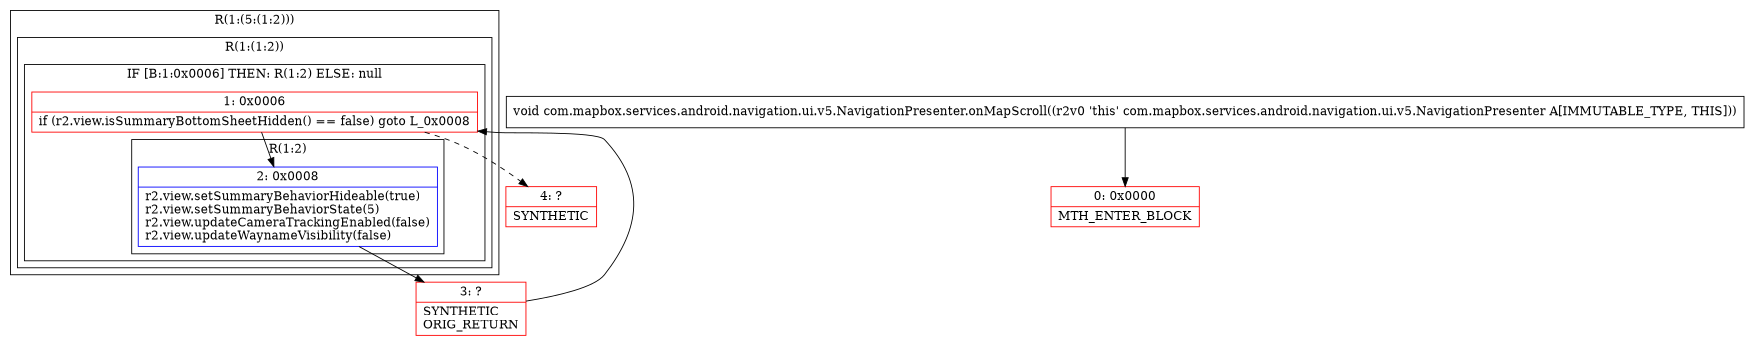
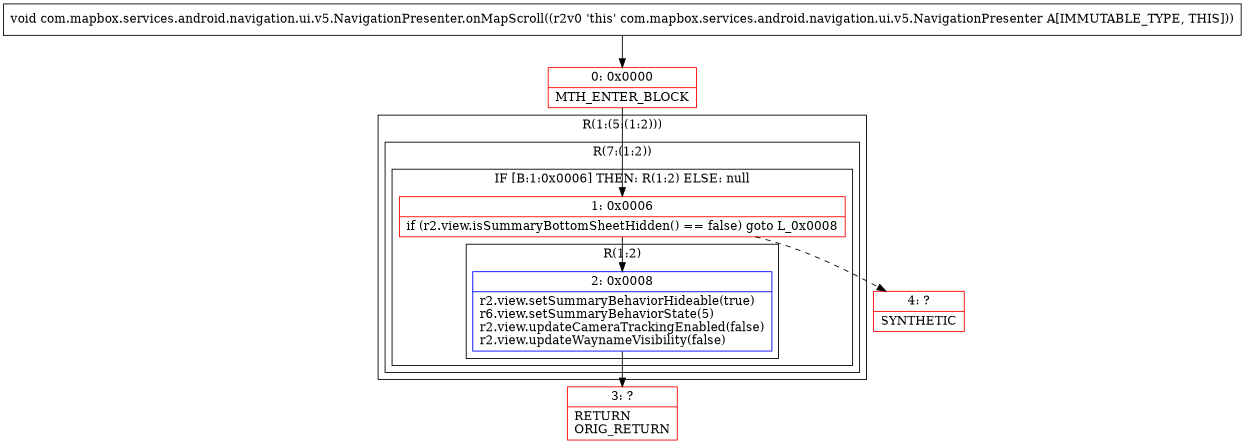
(255, 48) -> (622, 152)
(632, 190) -> (622, 148)
(263, 210) -> (597, 314)
(461, 312) -> (603, 416)
